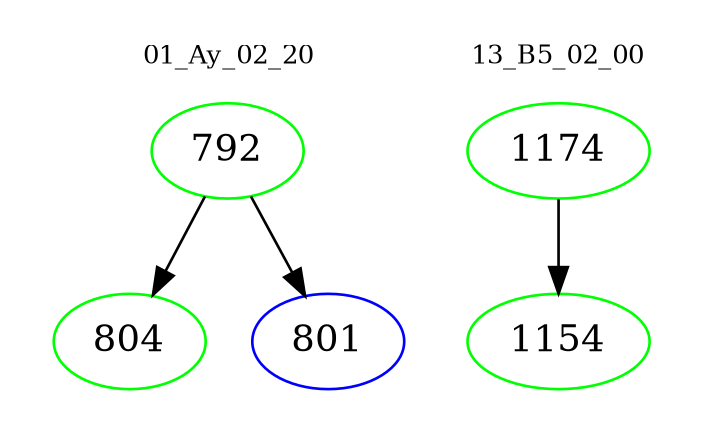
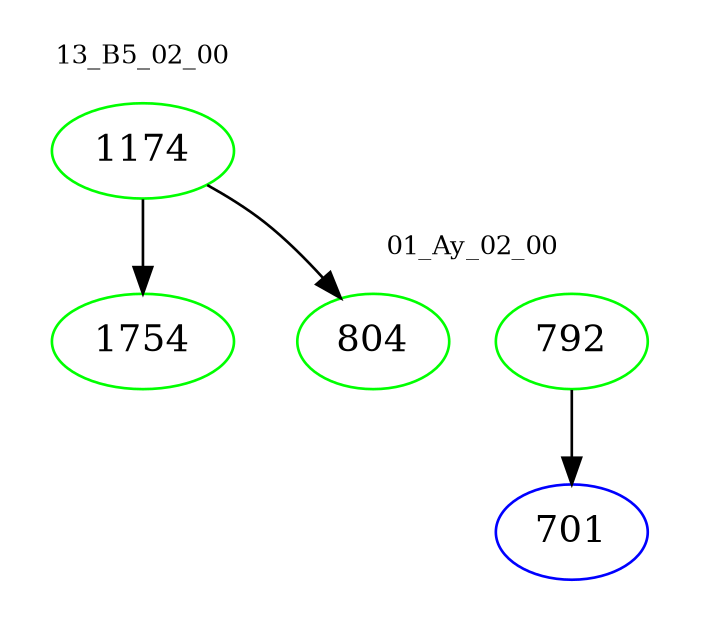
(229, 57) -> (473, 248)
(185, 234) -> (292, 246)
(328, 341) -> (572, 532)
(559, 341) -> (143, 341)
